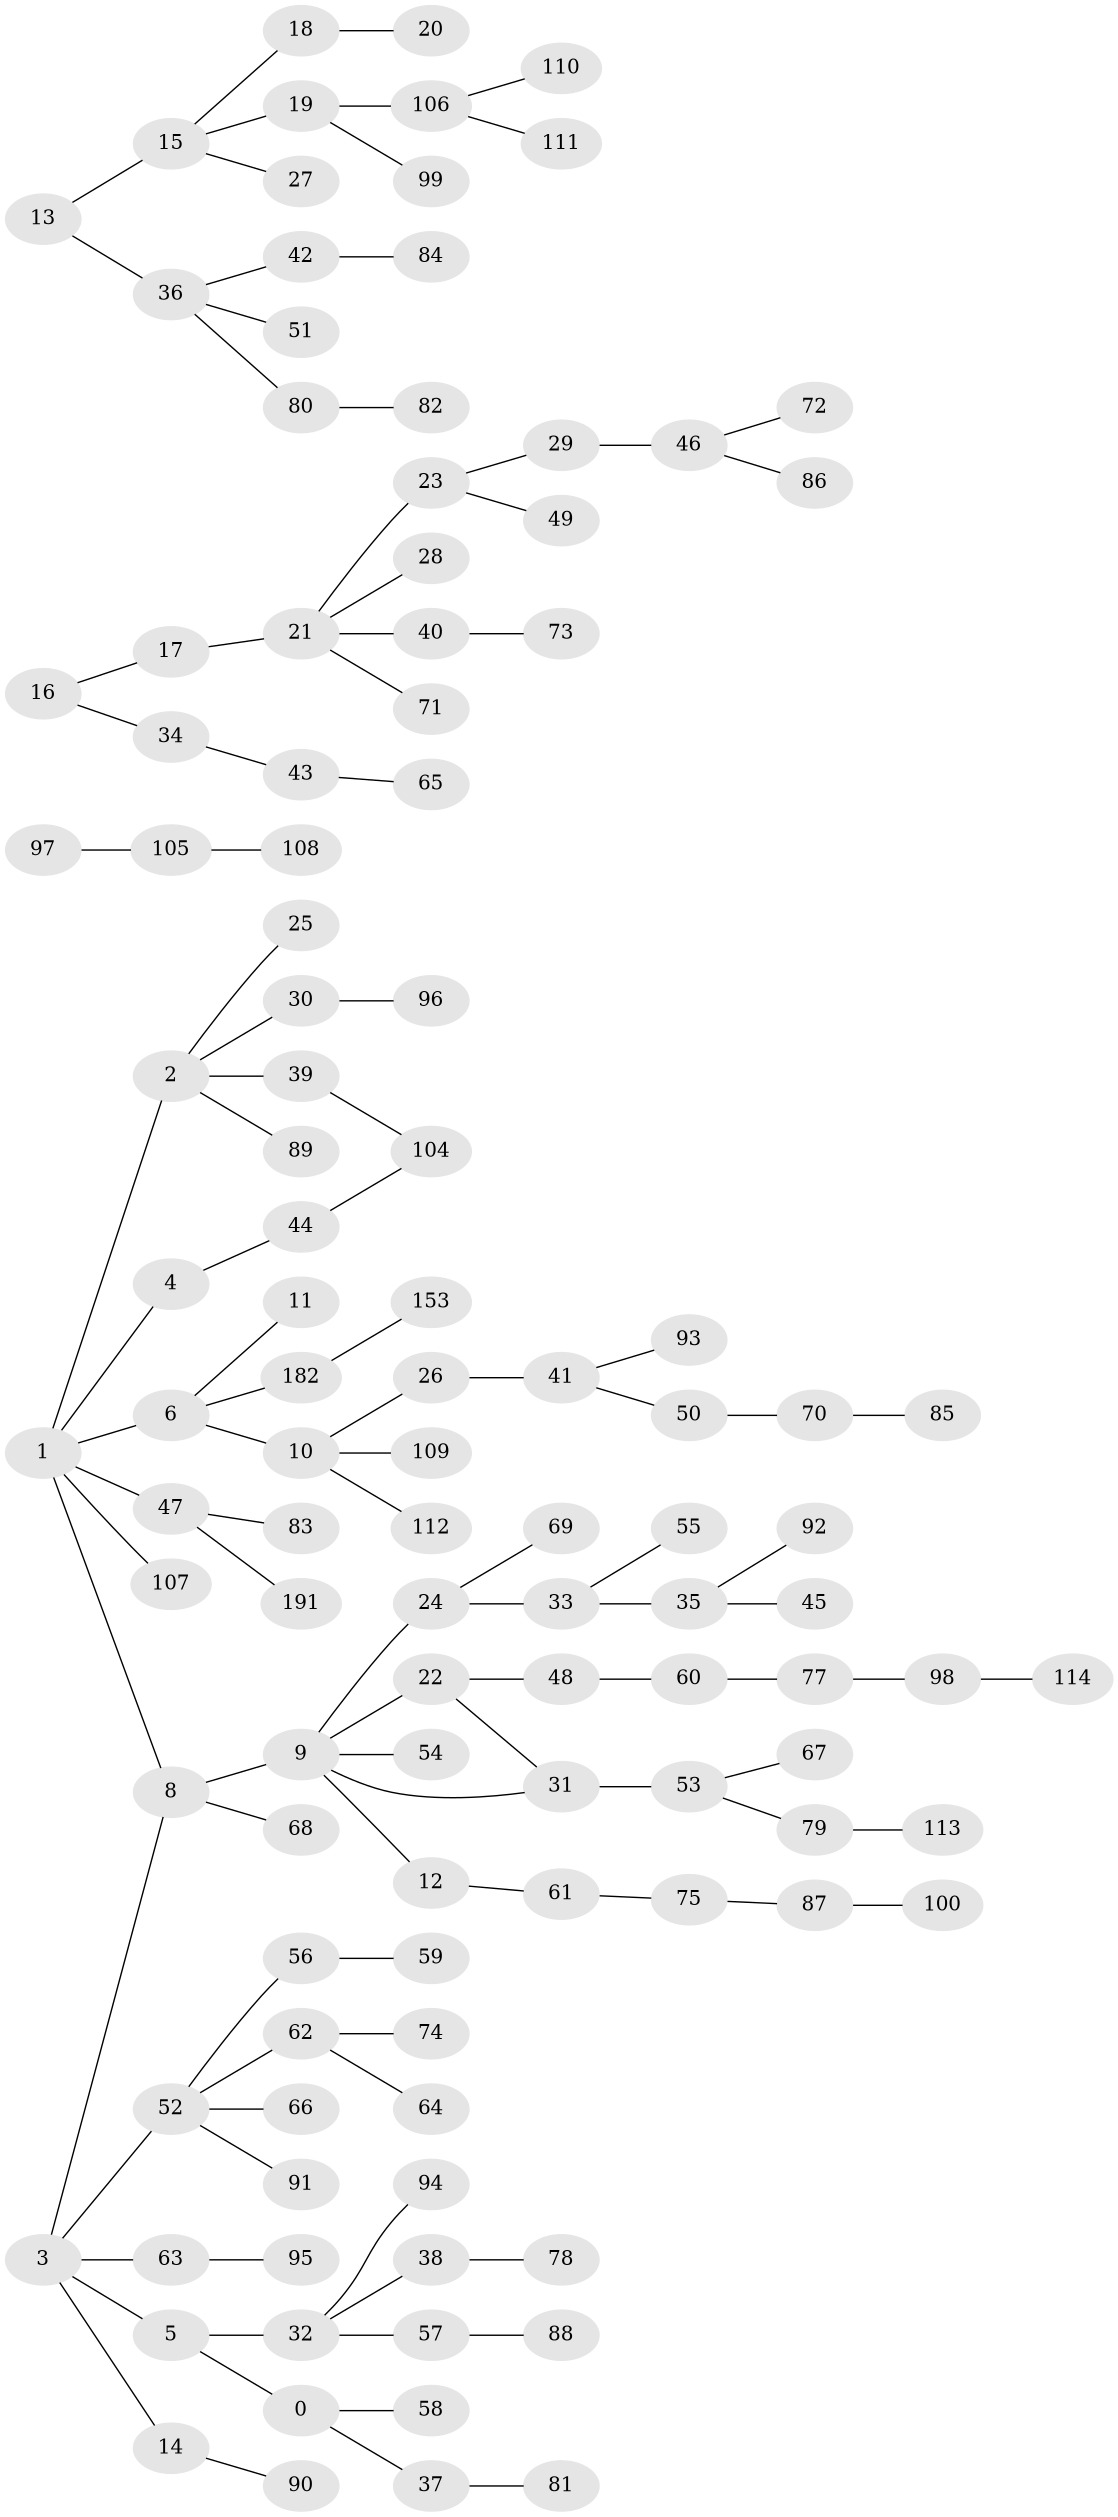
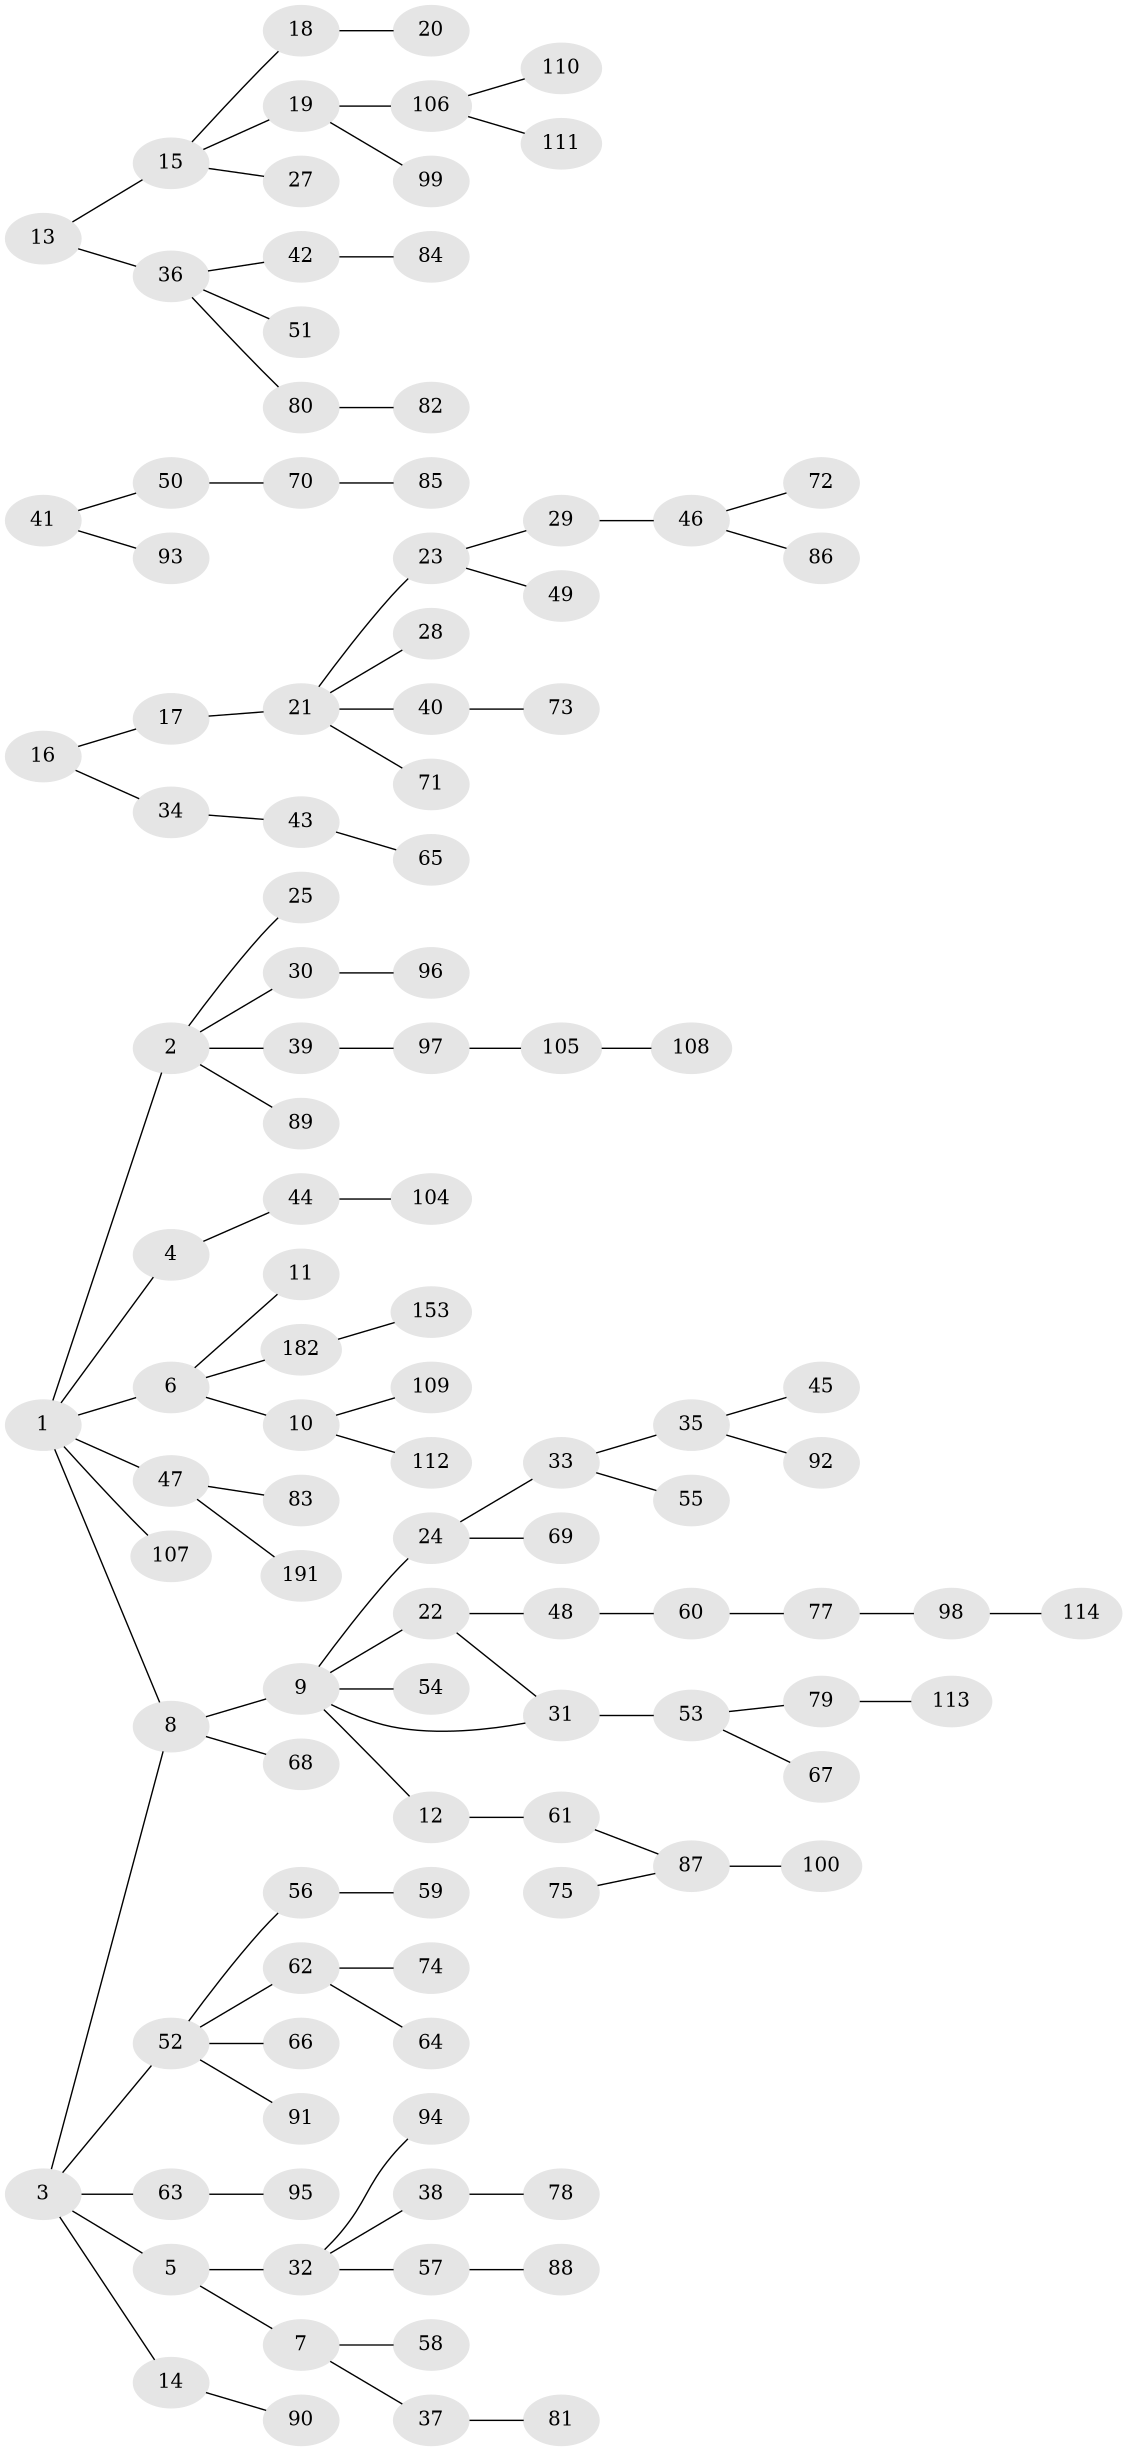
(366, 1114) -> (367, 1048)
(431, 1378) -> none
(625, 1897) -> (627, 1842)
(301, 2411) -> (301, 2345)
